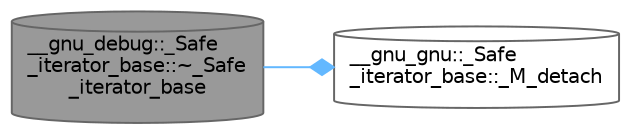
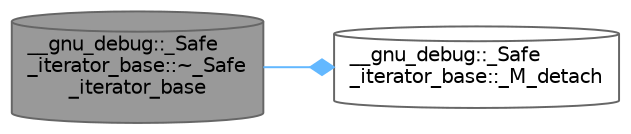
(477, 67) -> (477, 67)
